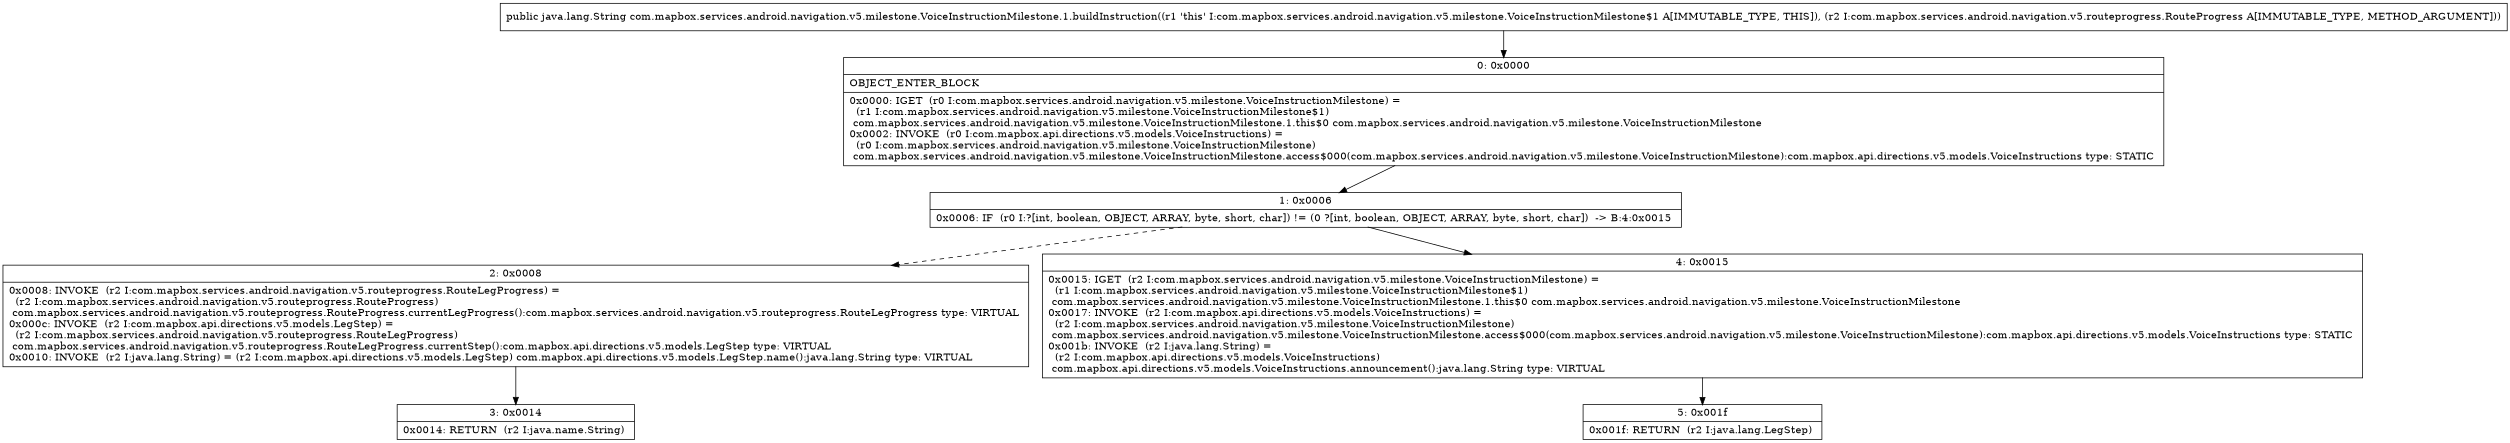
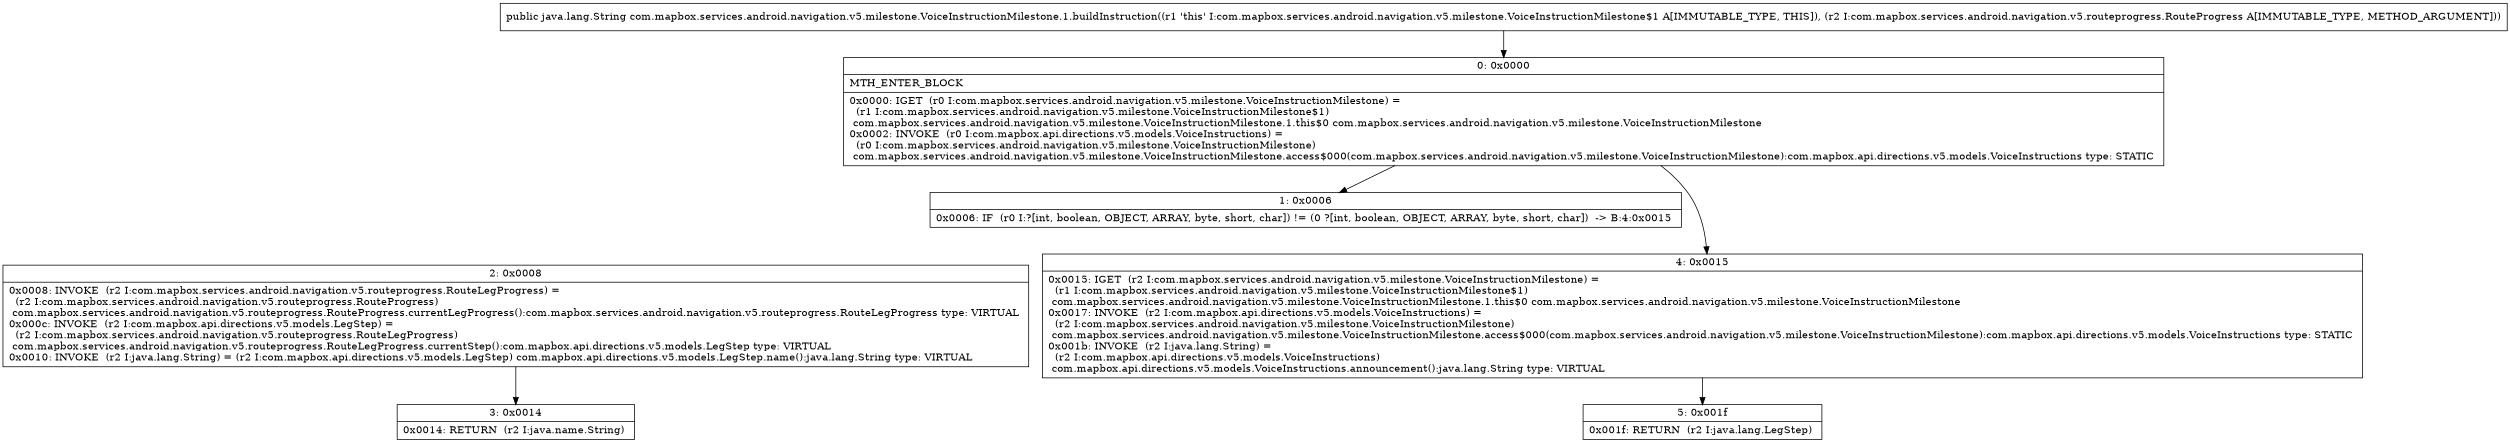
(914, 83) -> (907, 83)
(1416, 240) -> (1693, 201)
(1040, 246) -> none
